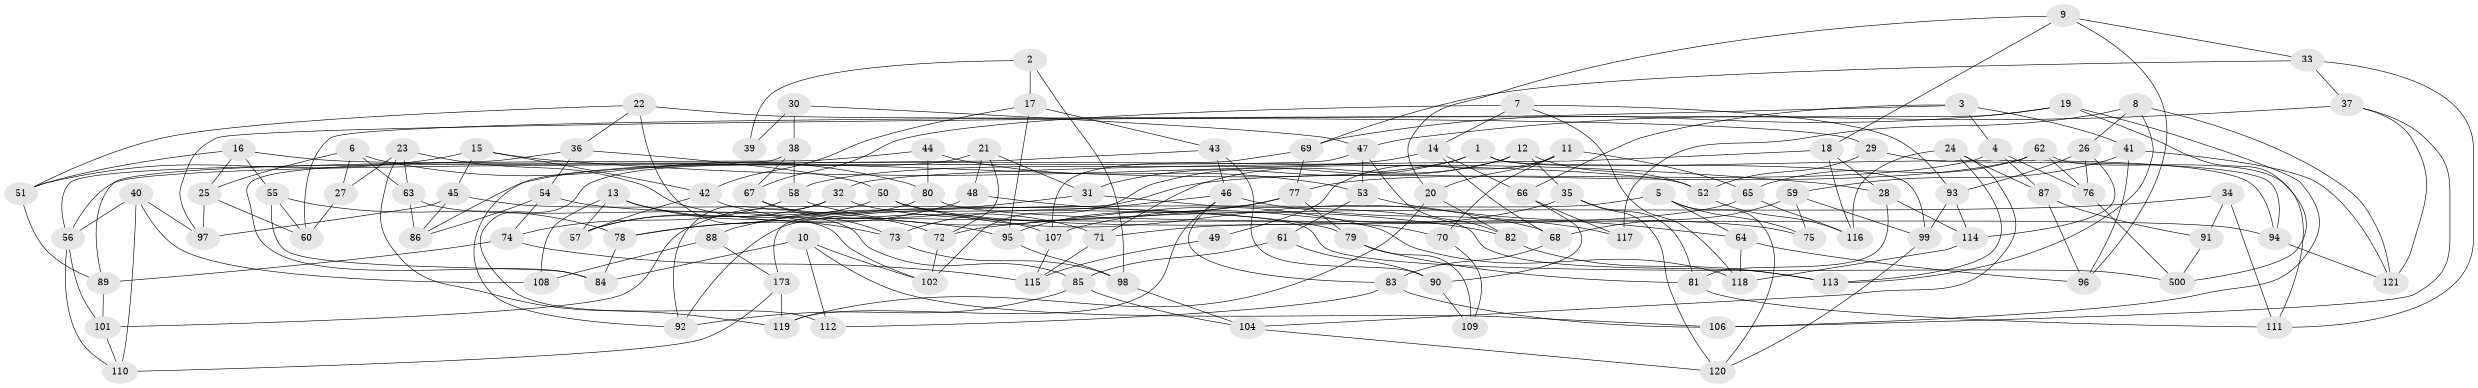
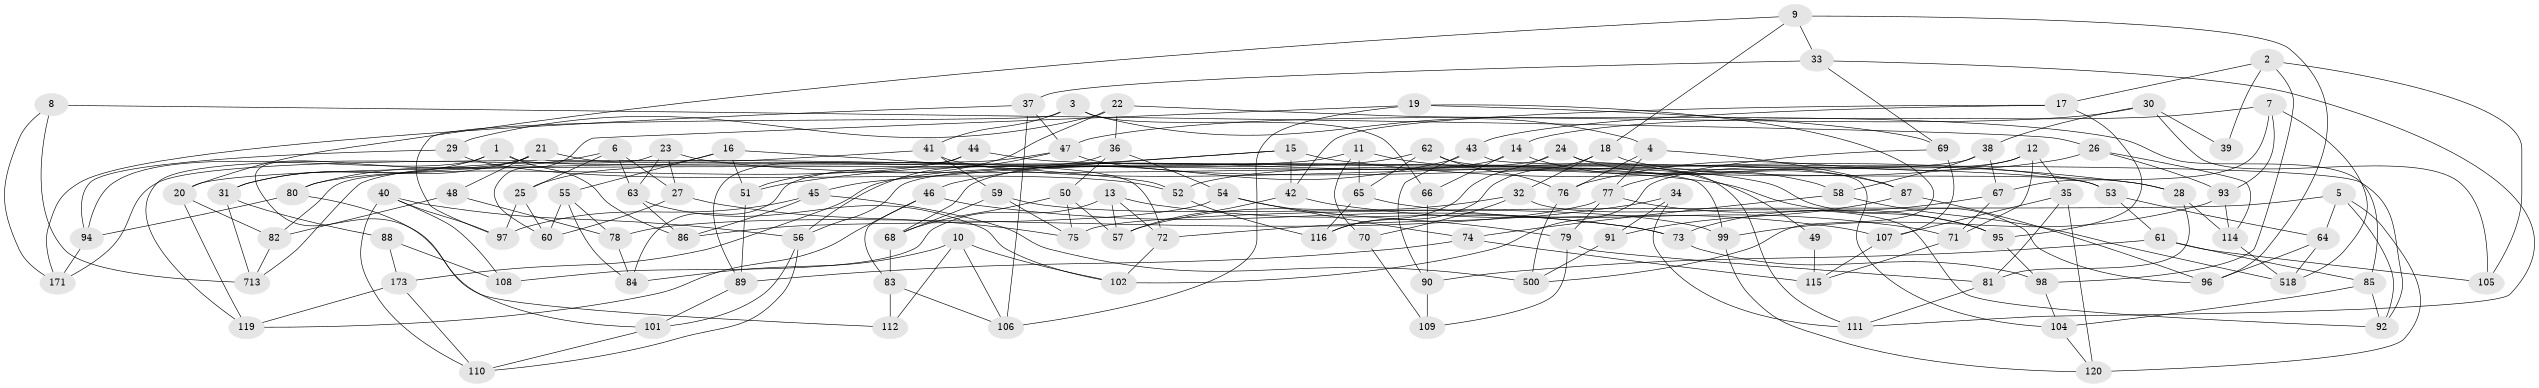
none -> (820, 216)
(1625, 238) -> none
(1740, 283) -> (2288, 283)
(1830, 283) -> (252, 283)
(2391, 283) -> (58, 283)
none -> (2487, 283)
